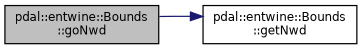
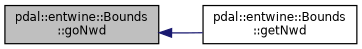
(175, 16) -> (187, 33)
